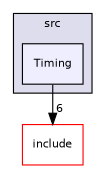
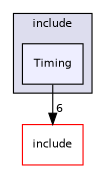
(53, 24) -> (53, 24)
